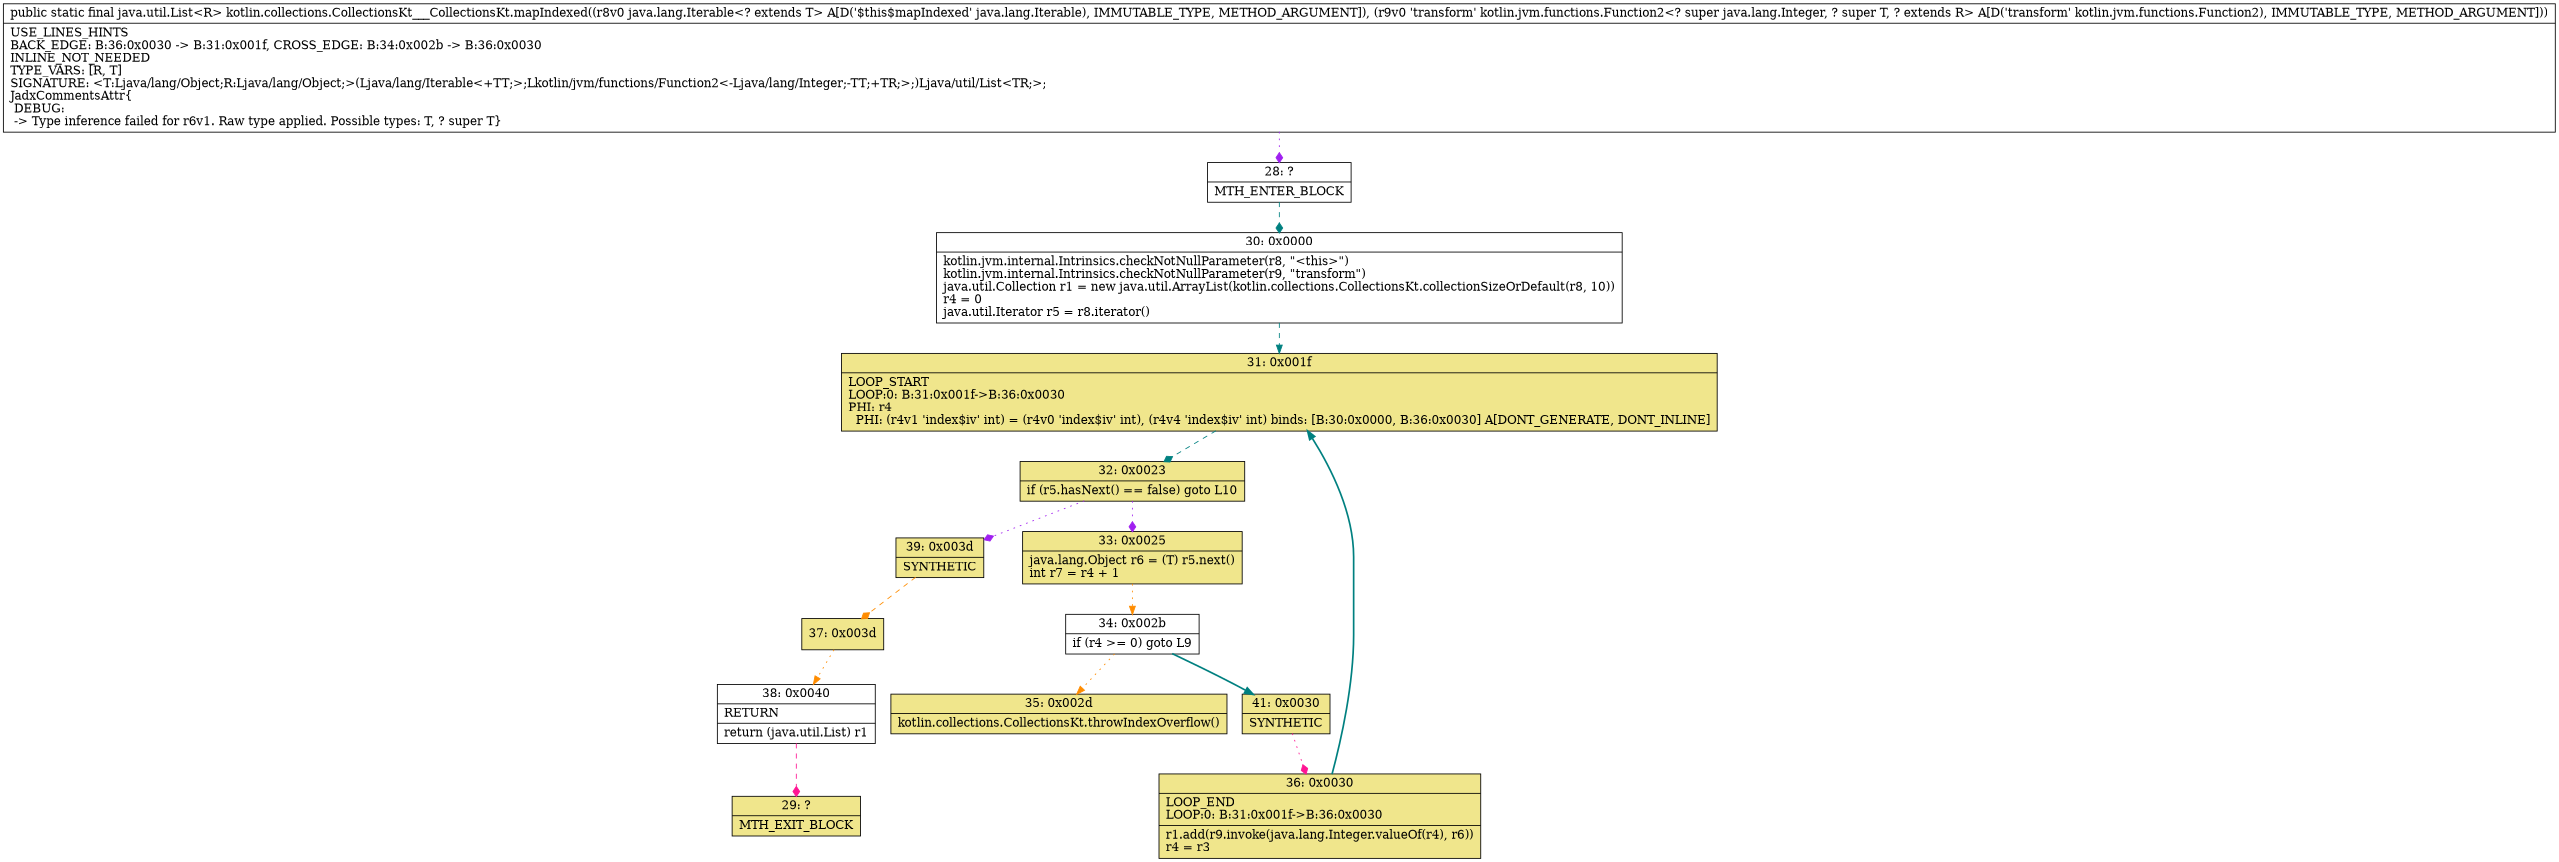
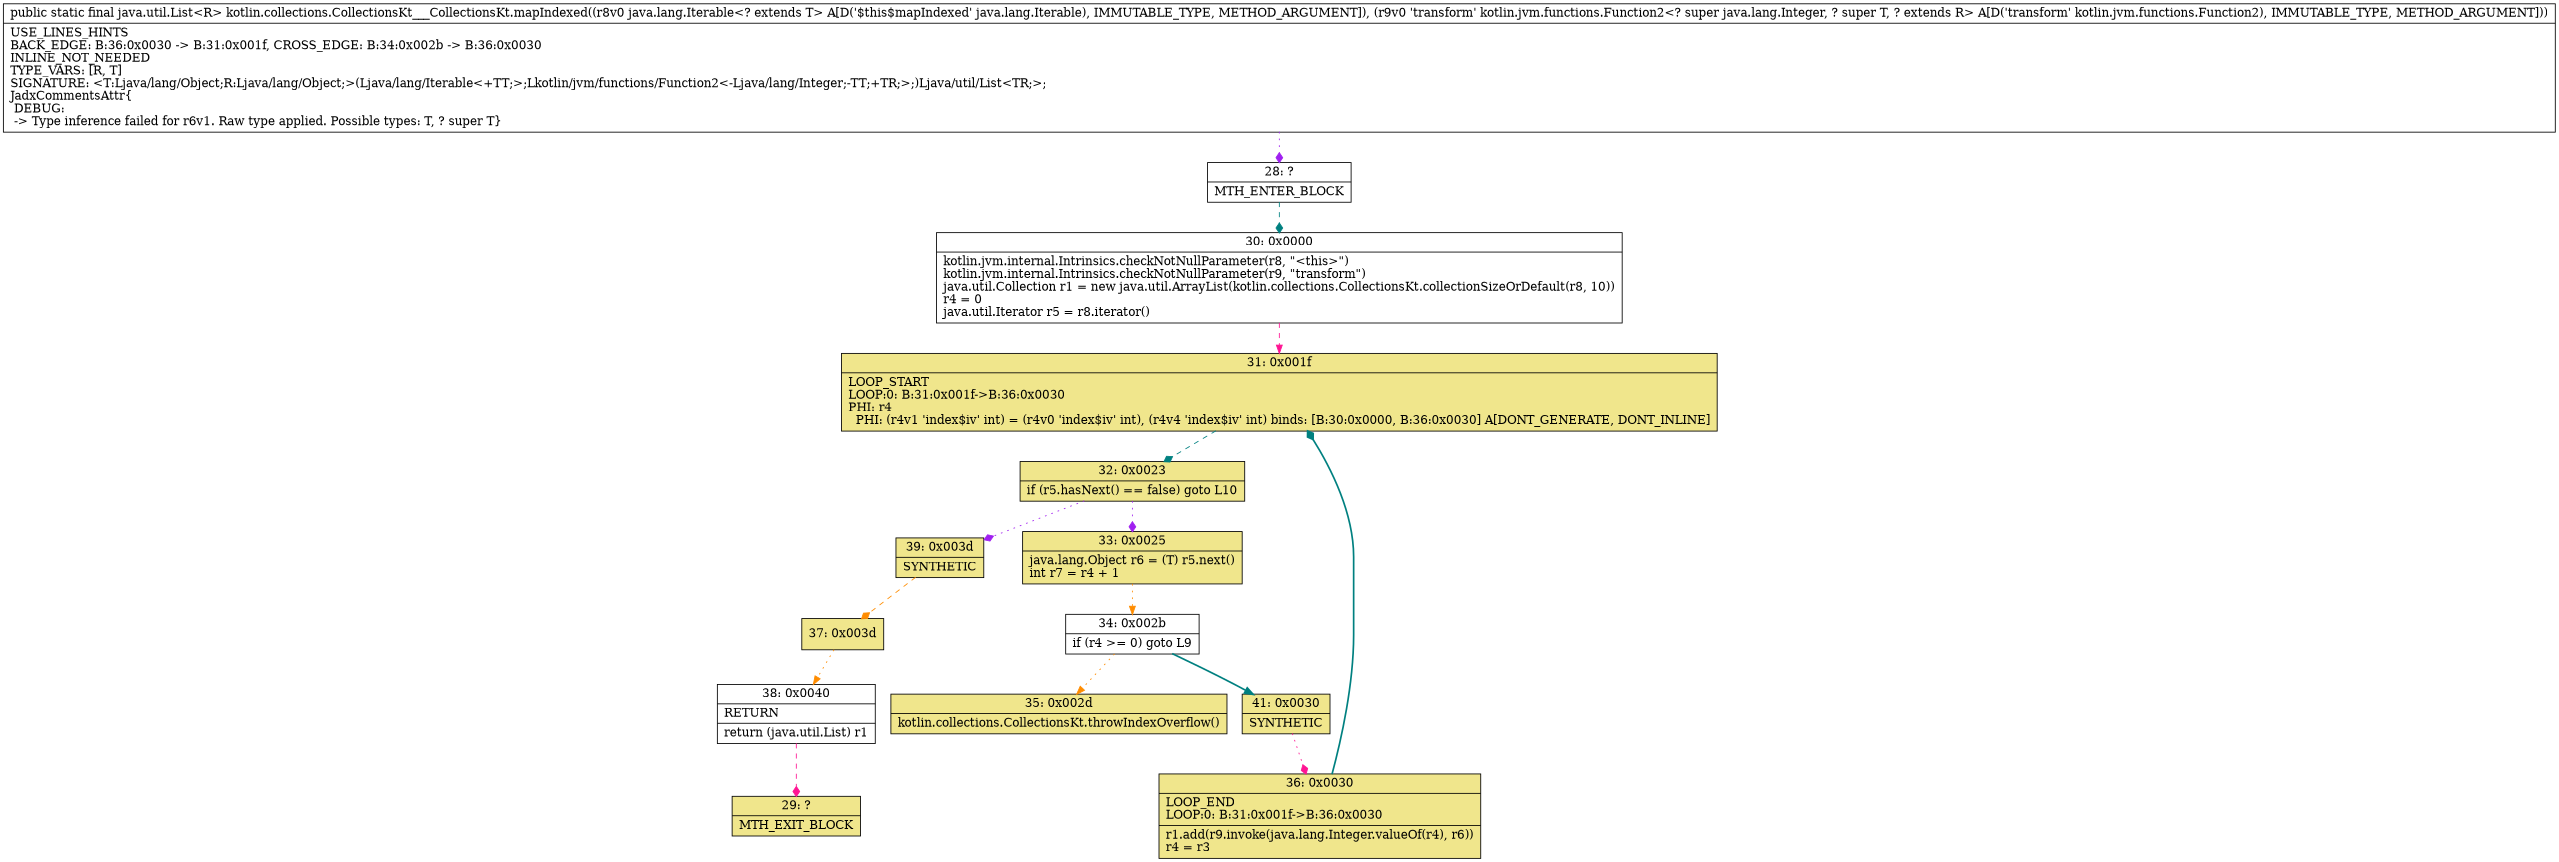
(1279, 334) -> (1279, 334)
(1354, 603) -> (1354, 603)
